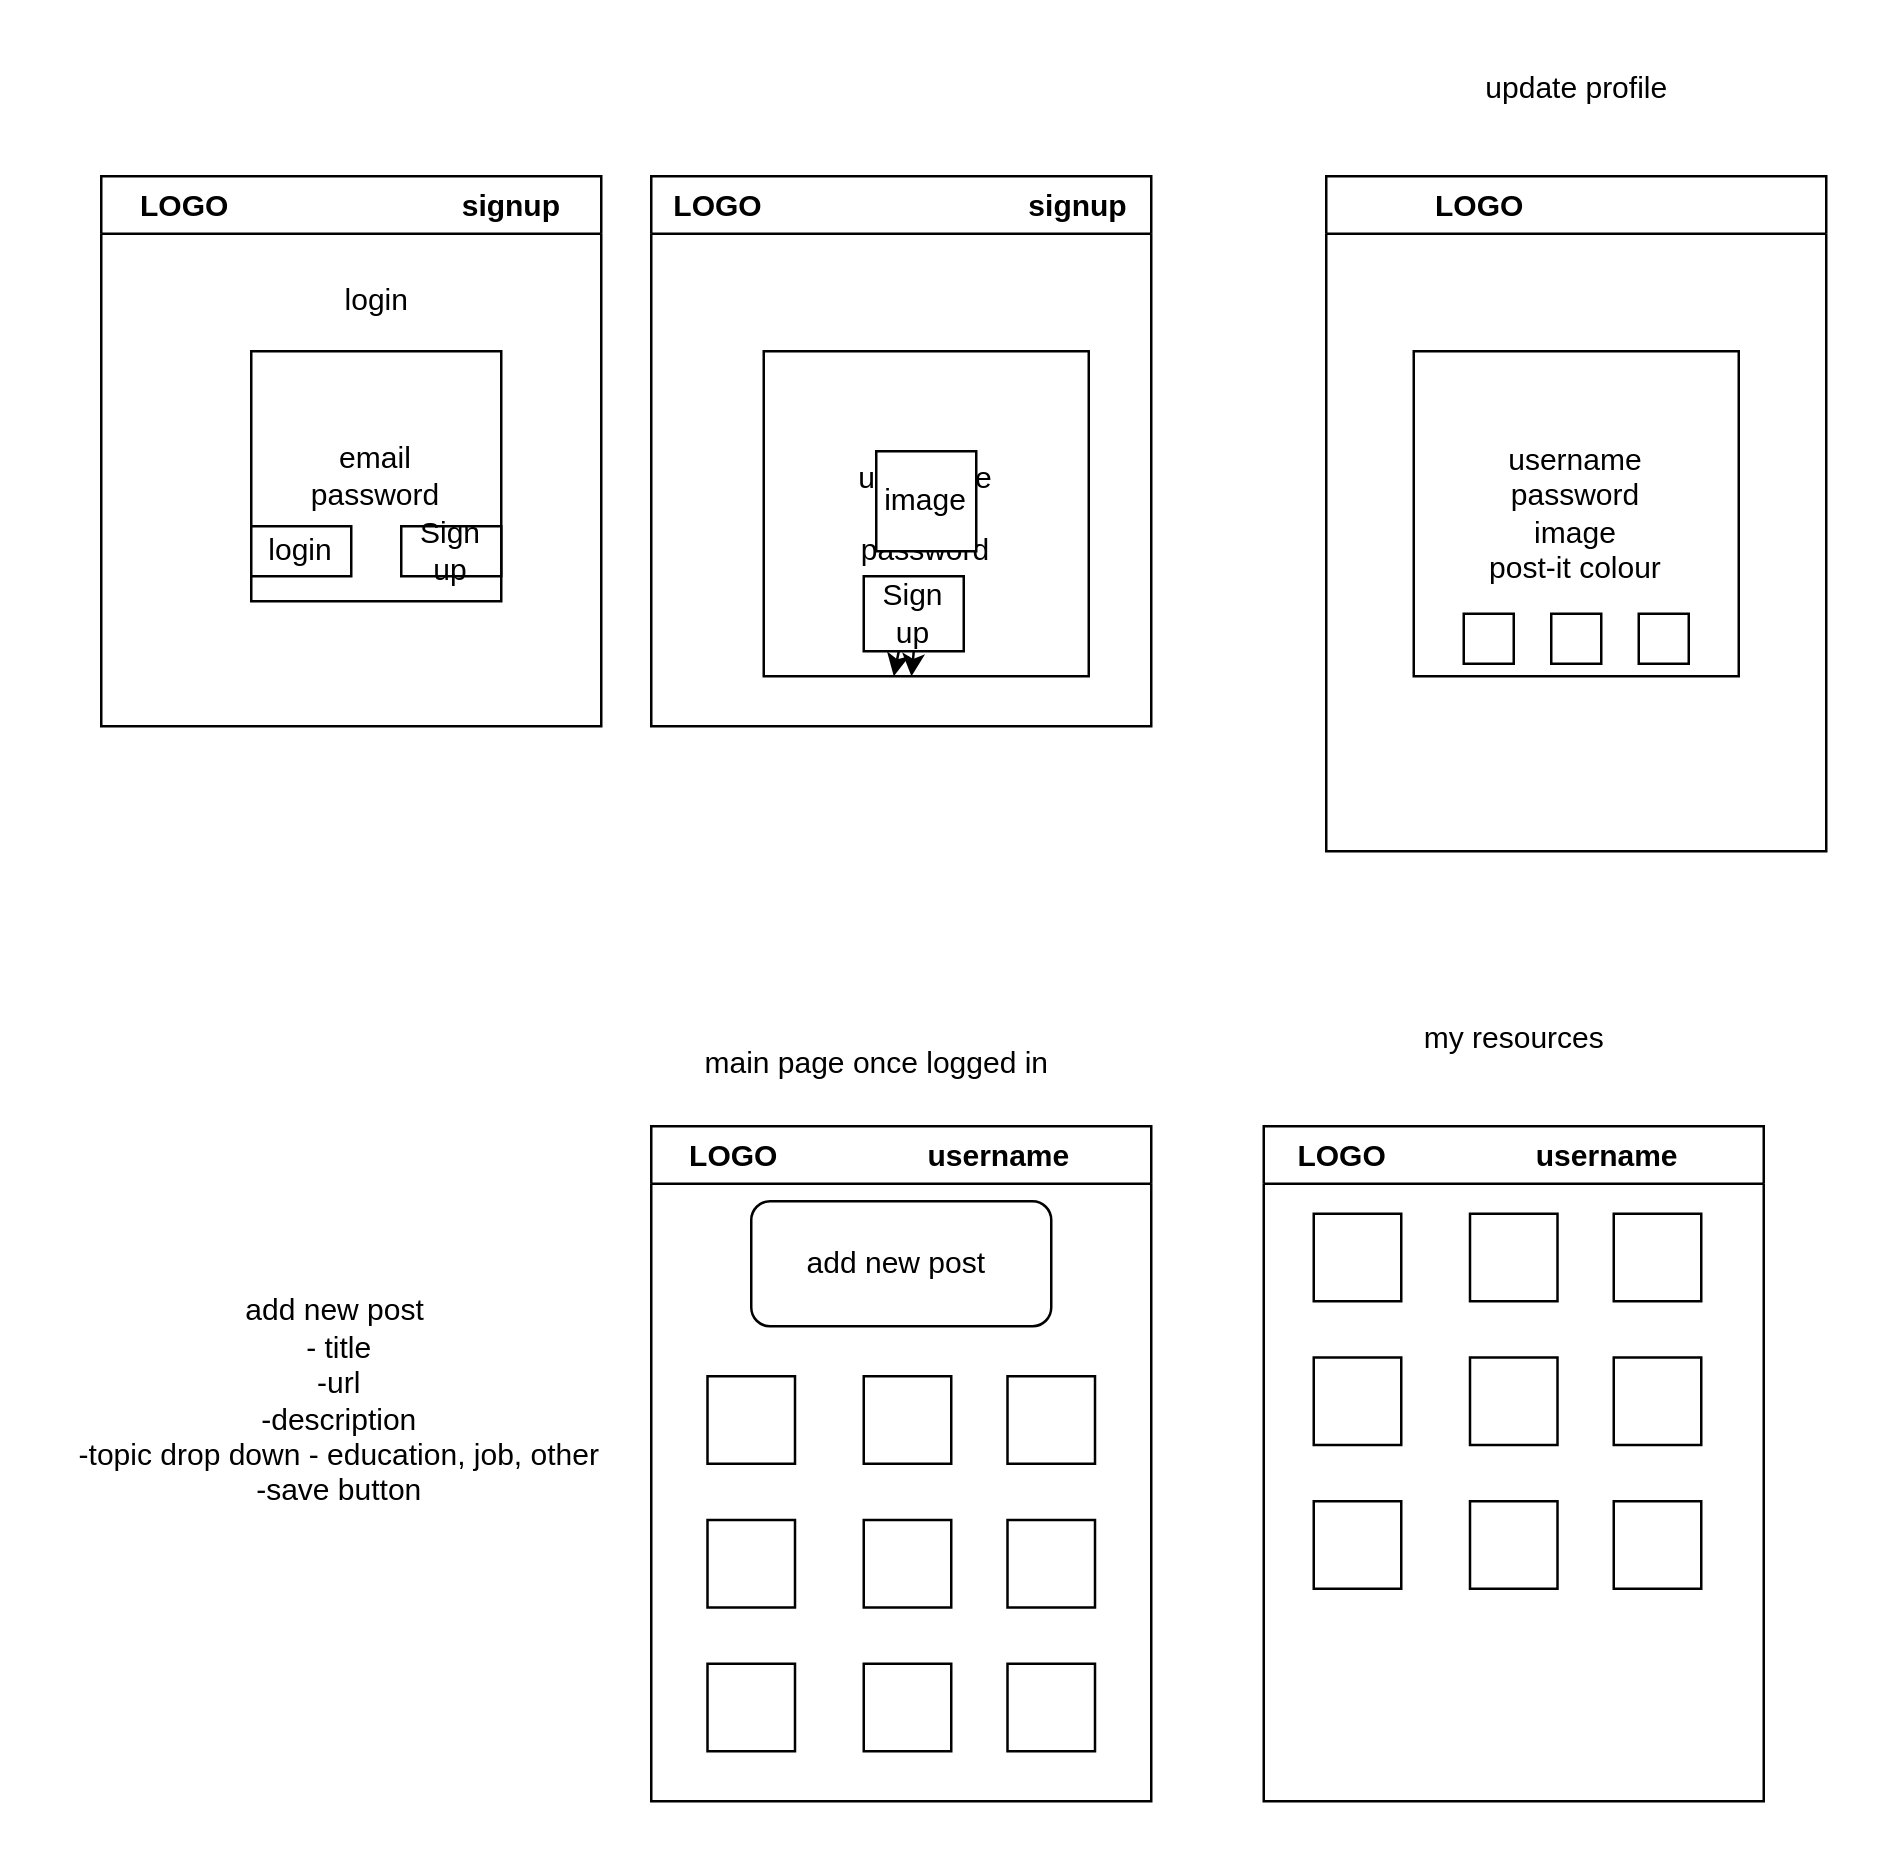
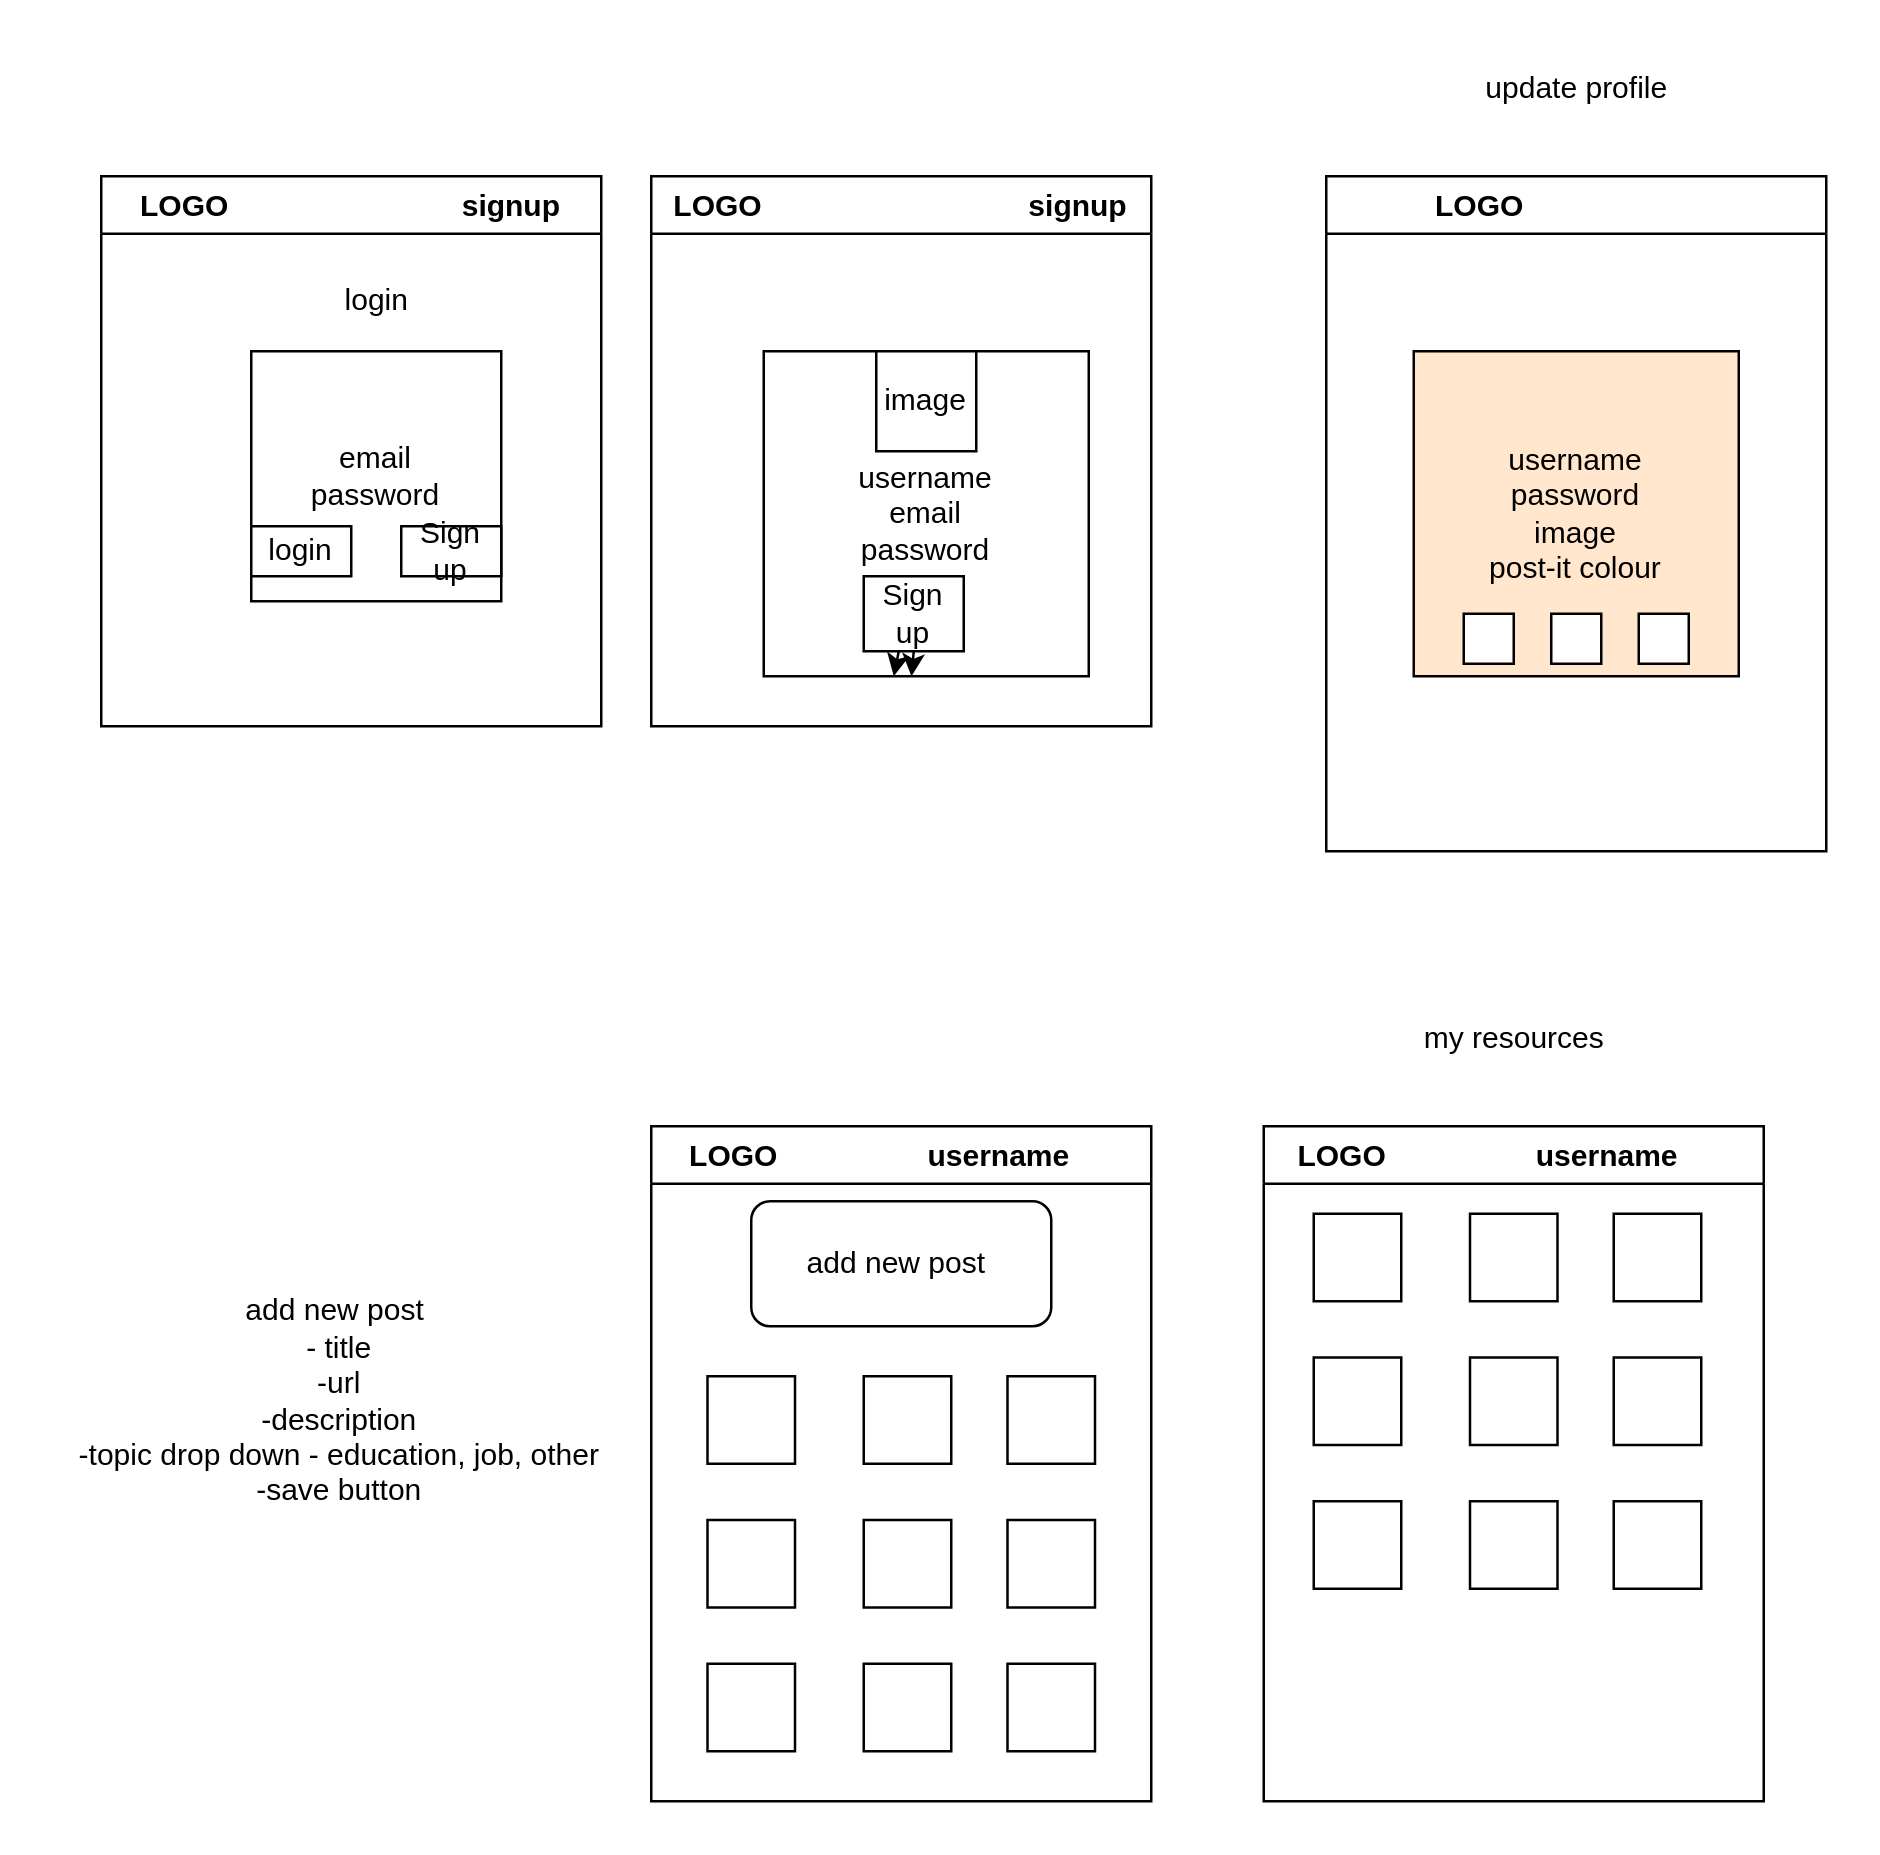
(926, 501) -> (926, 401)
(1576, 514) -> (1576, 514)
(876, 1064) -> none
